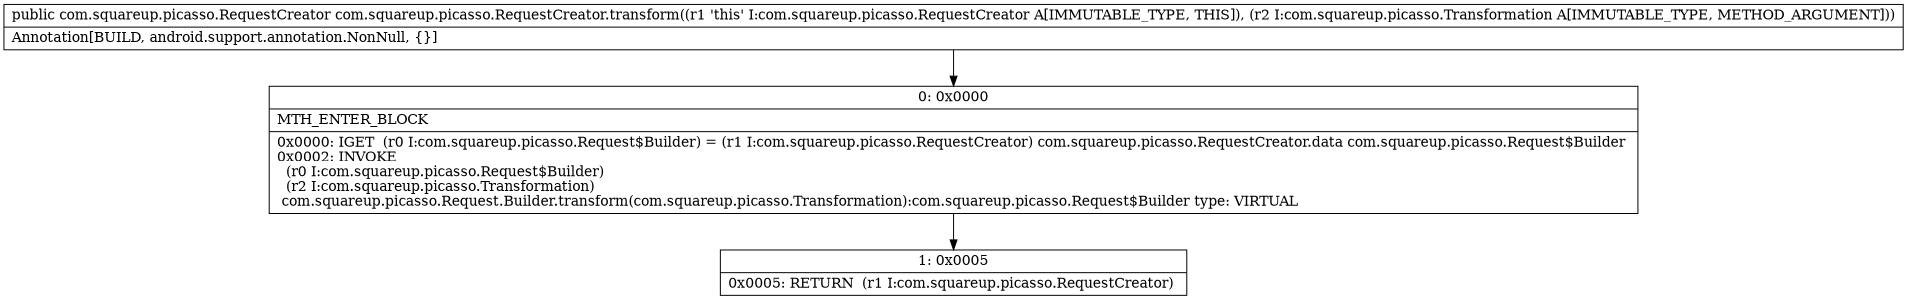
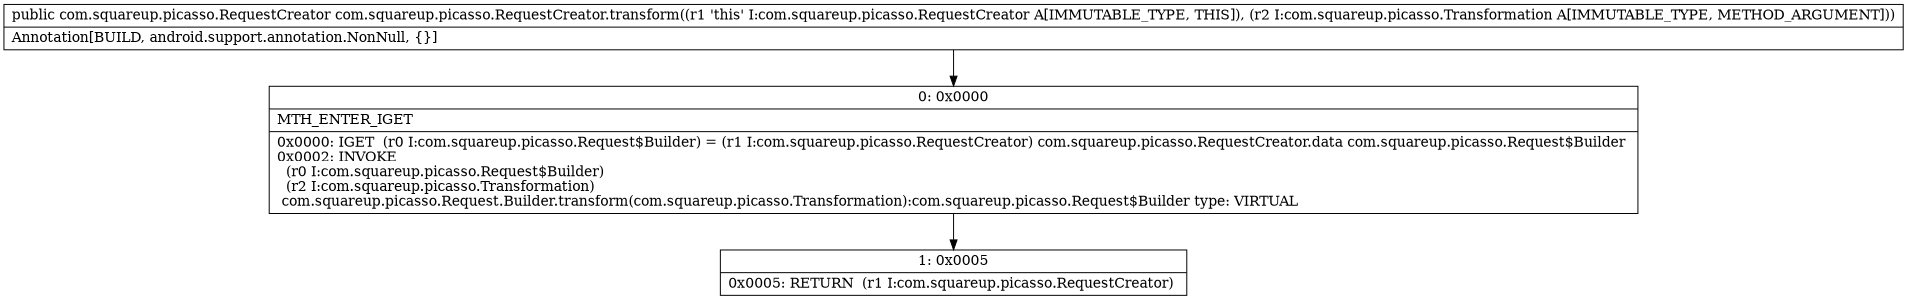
(353, 120) -> (345, 120)
